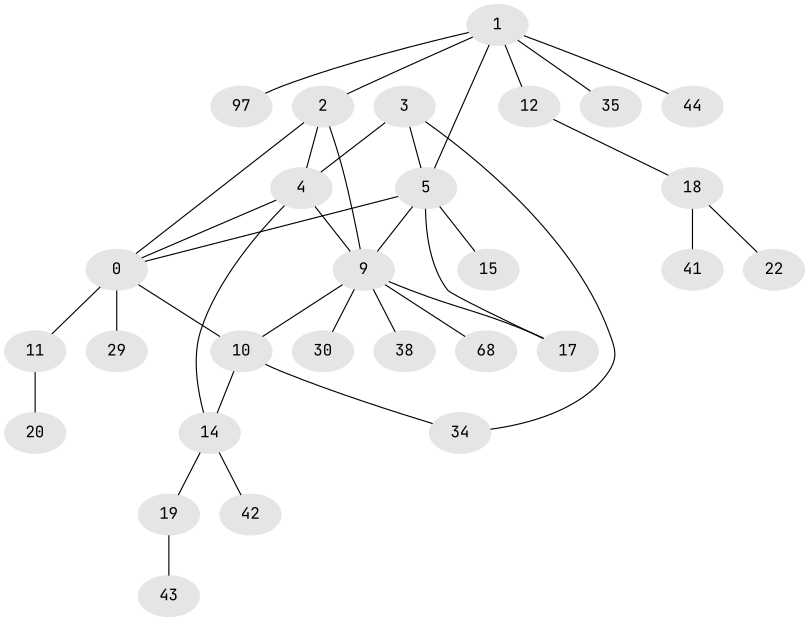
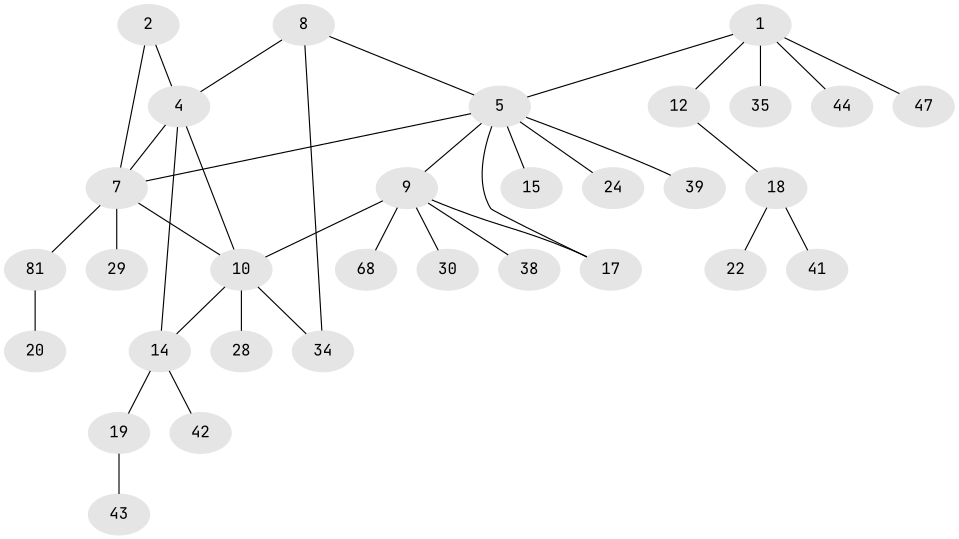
(410, 65) -> none
(241, 107) -> (924, 107)
(405, 107) -> (304, 25)
(347, 187) -> none
none -> (613, 188)
none -> (695, 188)
(333, 229) -> (210, 188)
(117, 270) -> (117, 188)
(35, 351) -> (35, 270)
none -> (241, 351)
